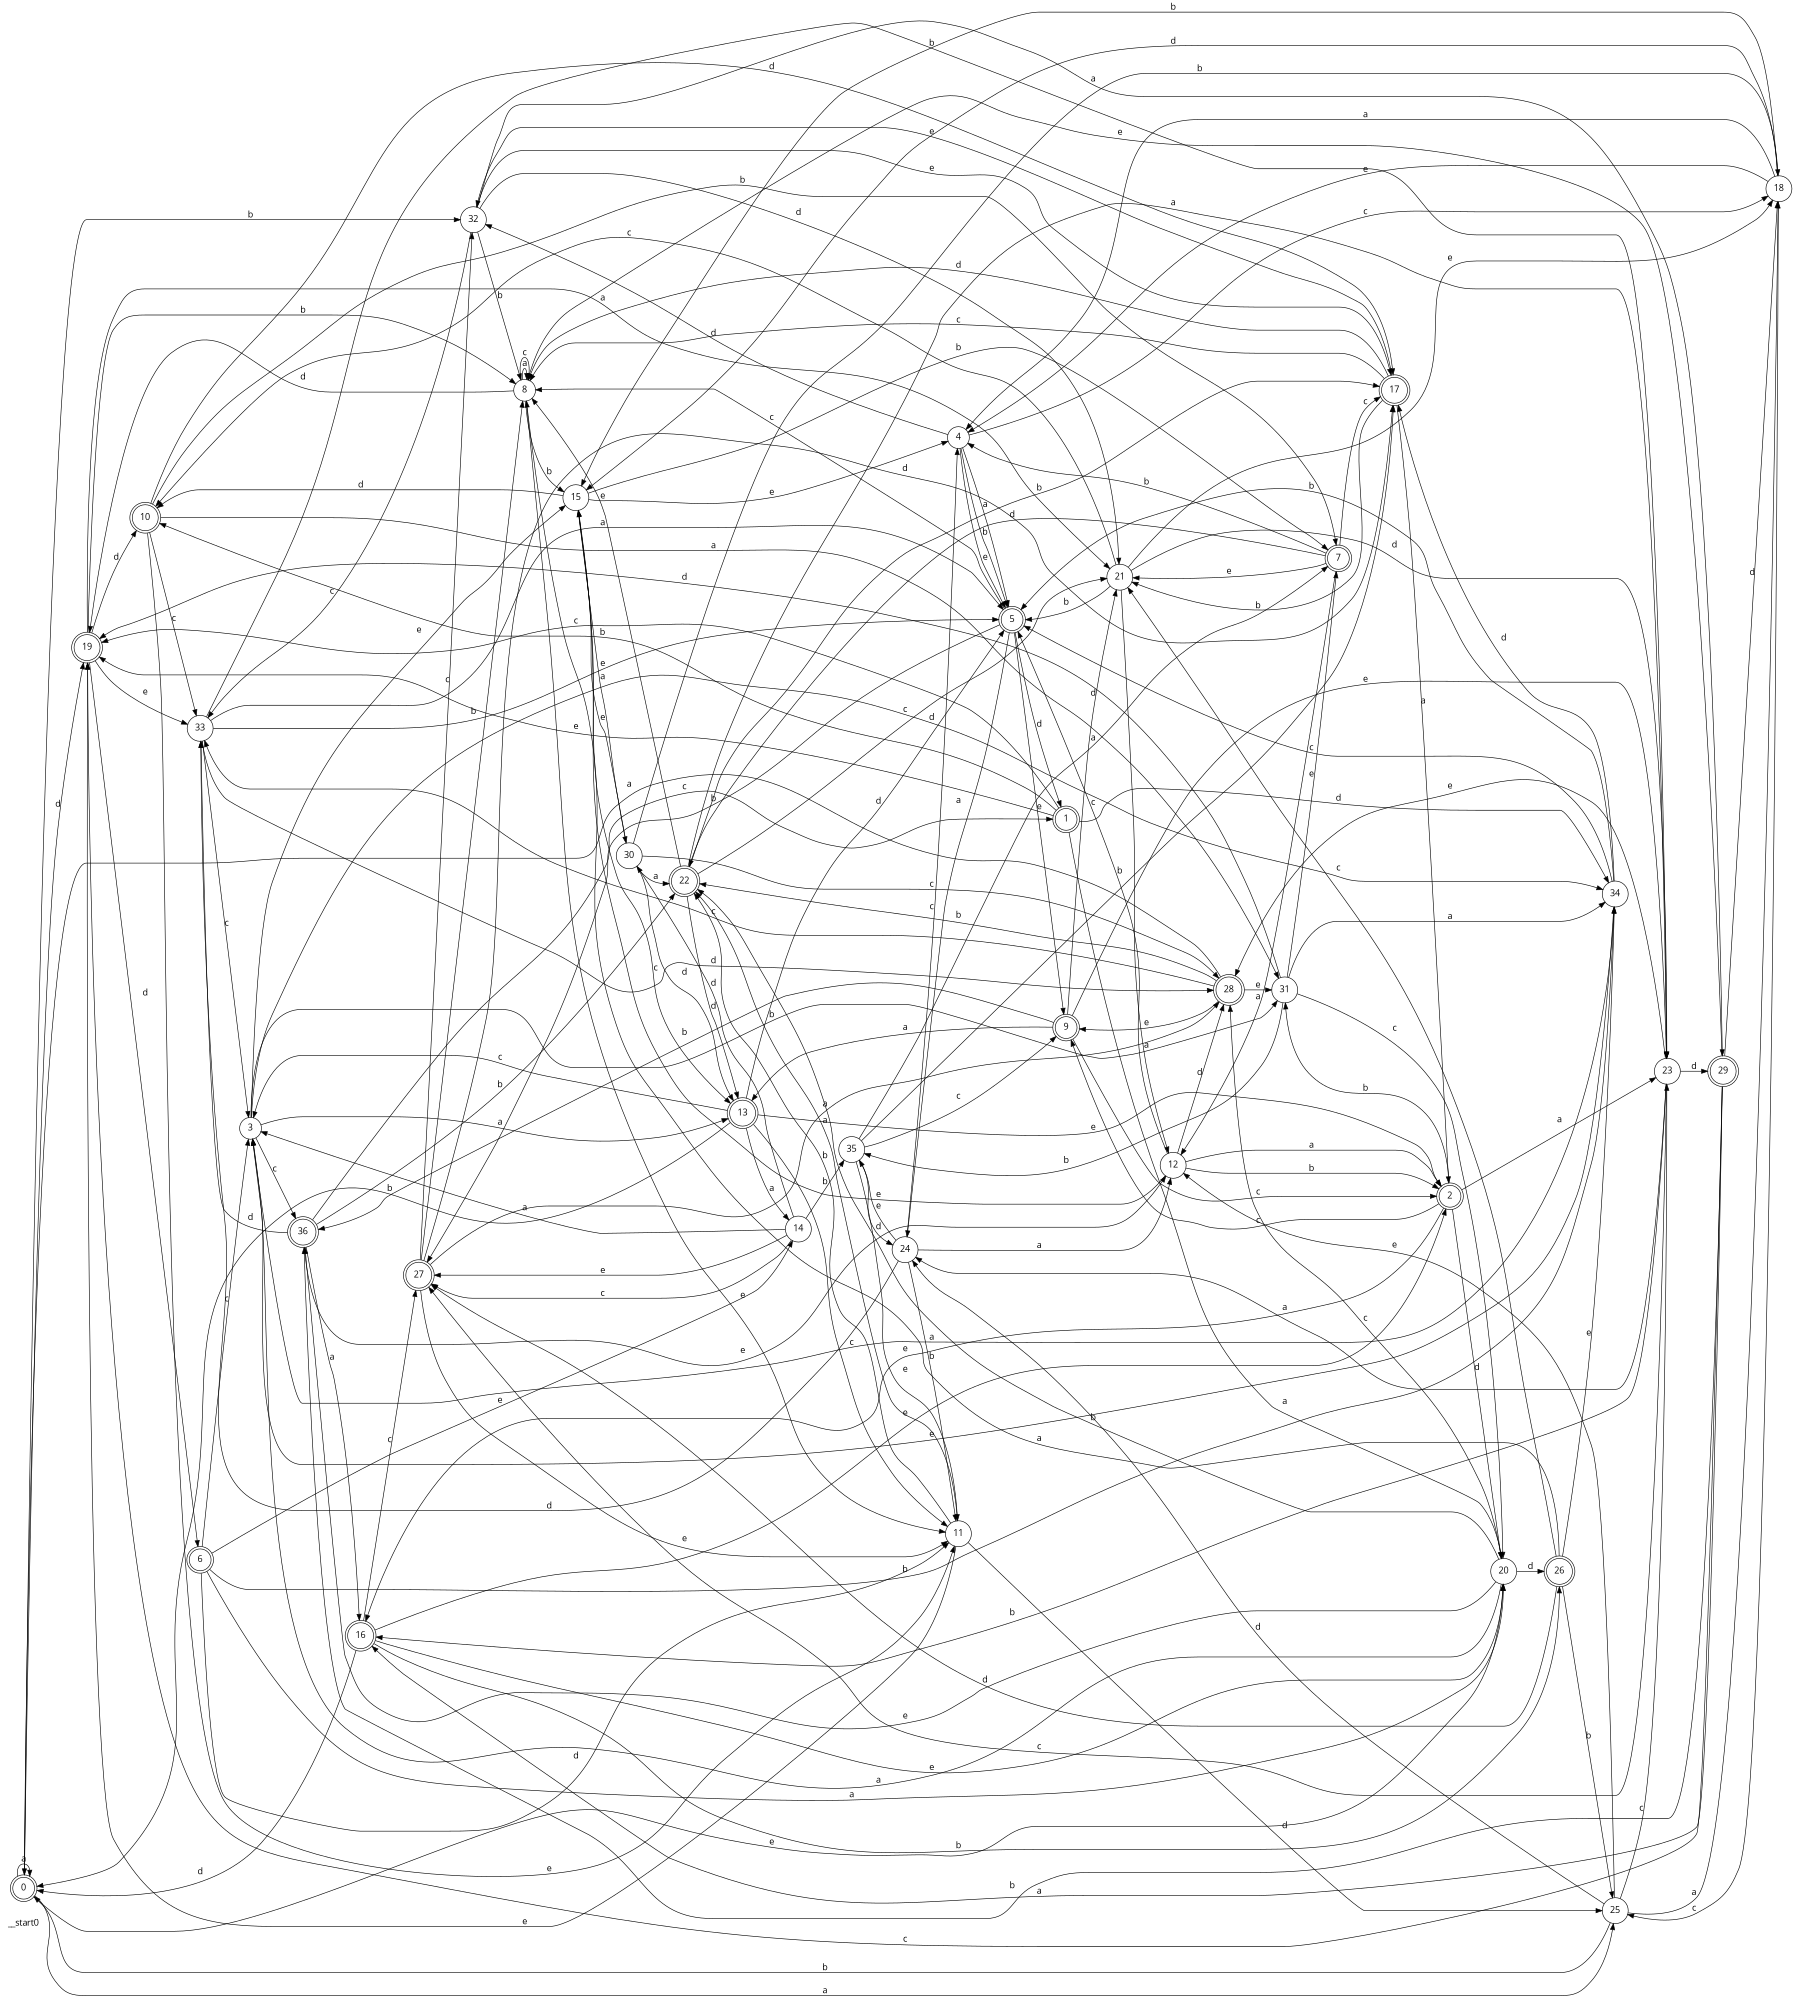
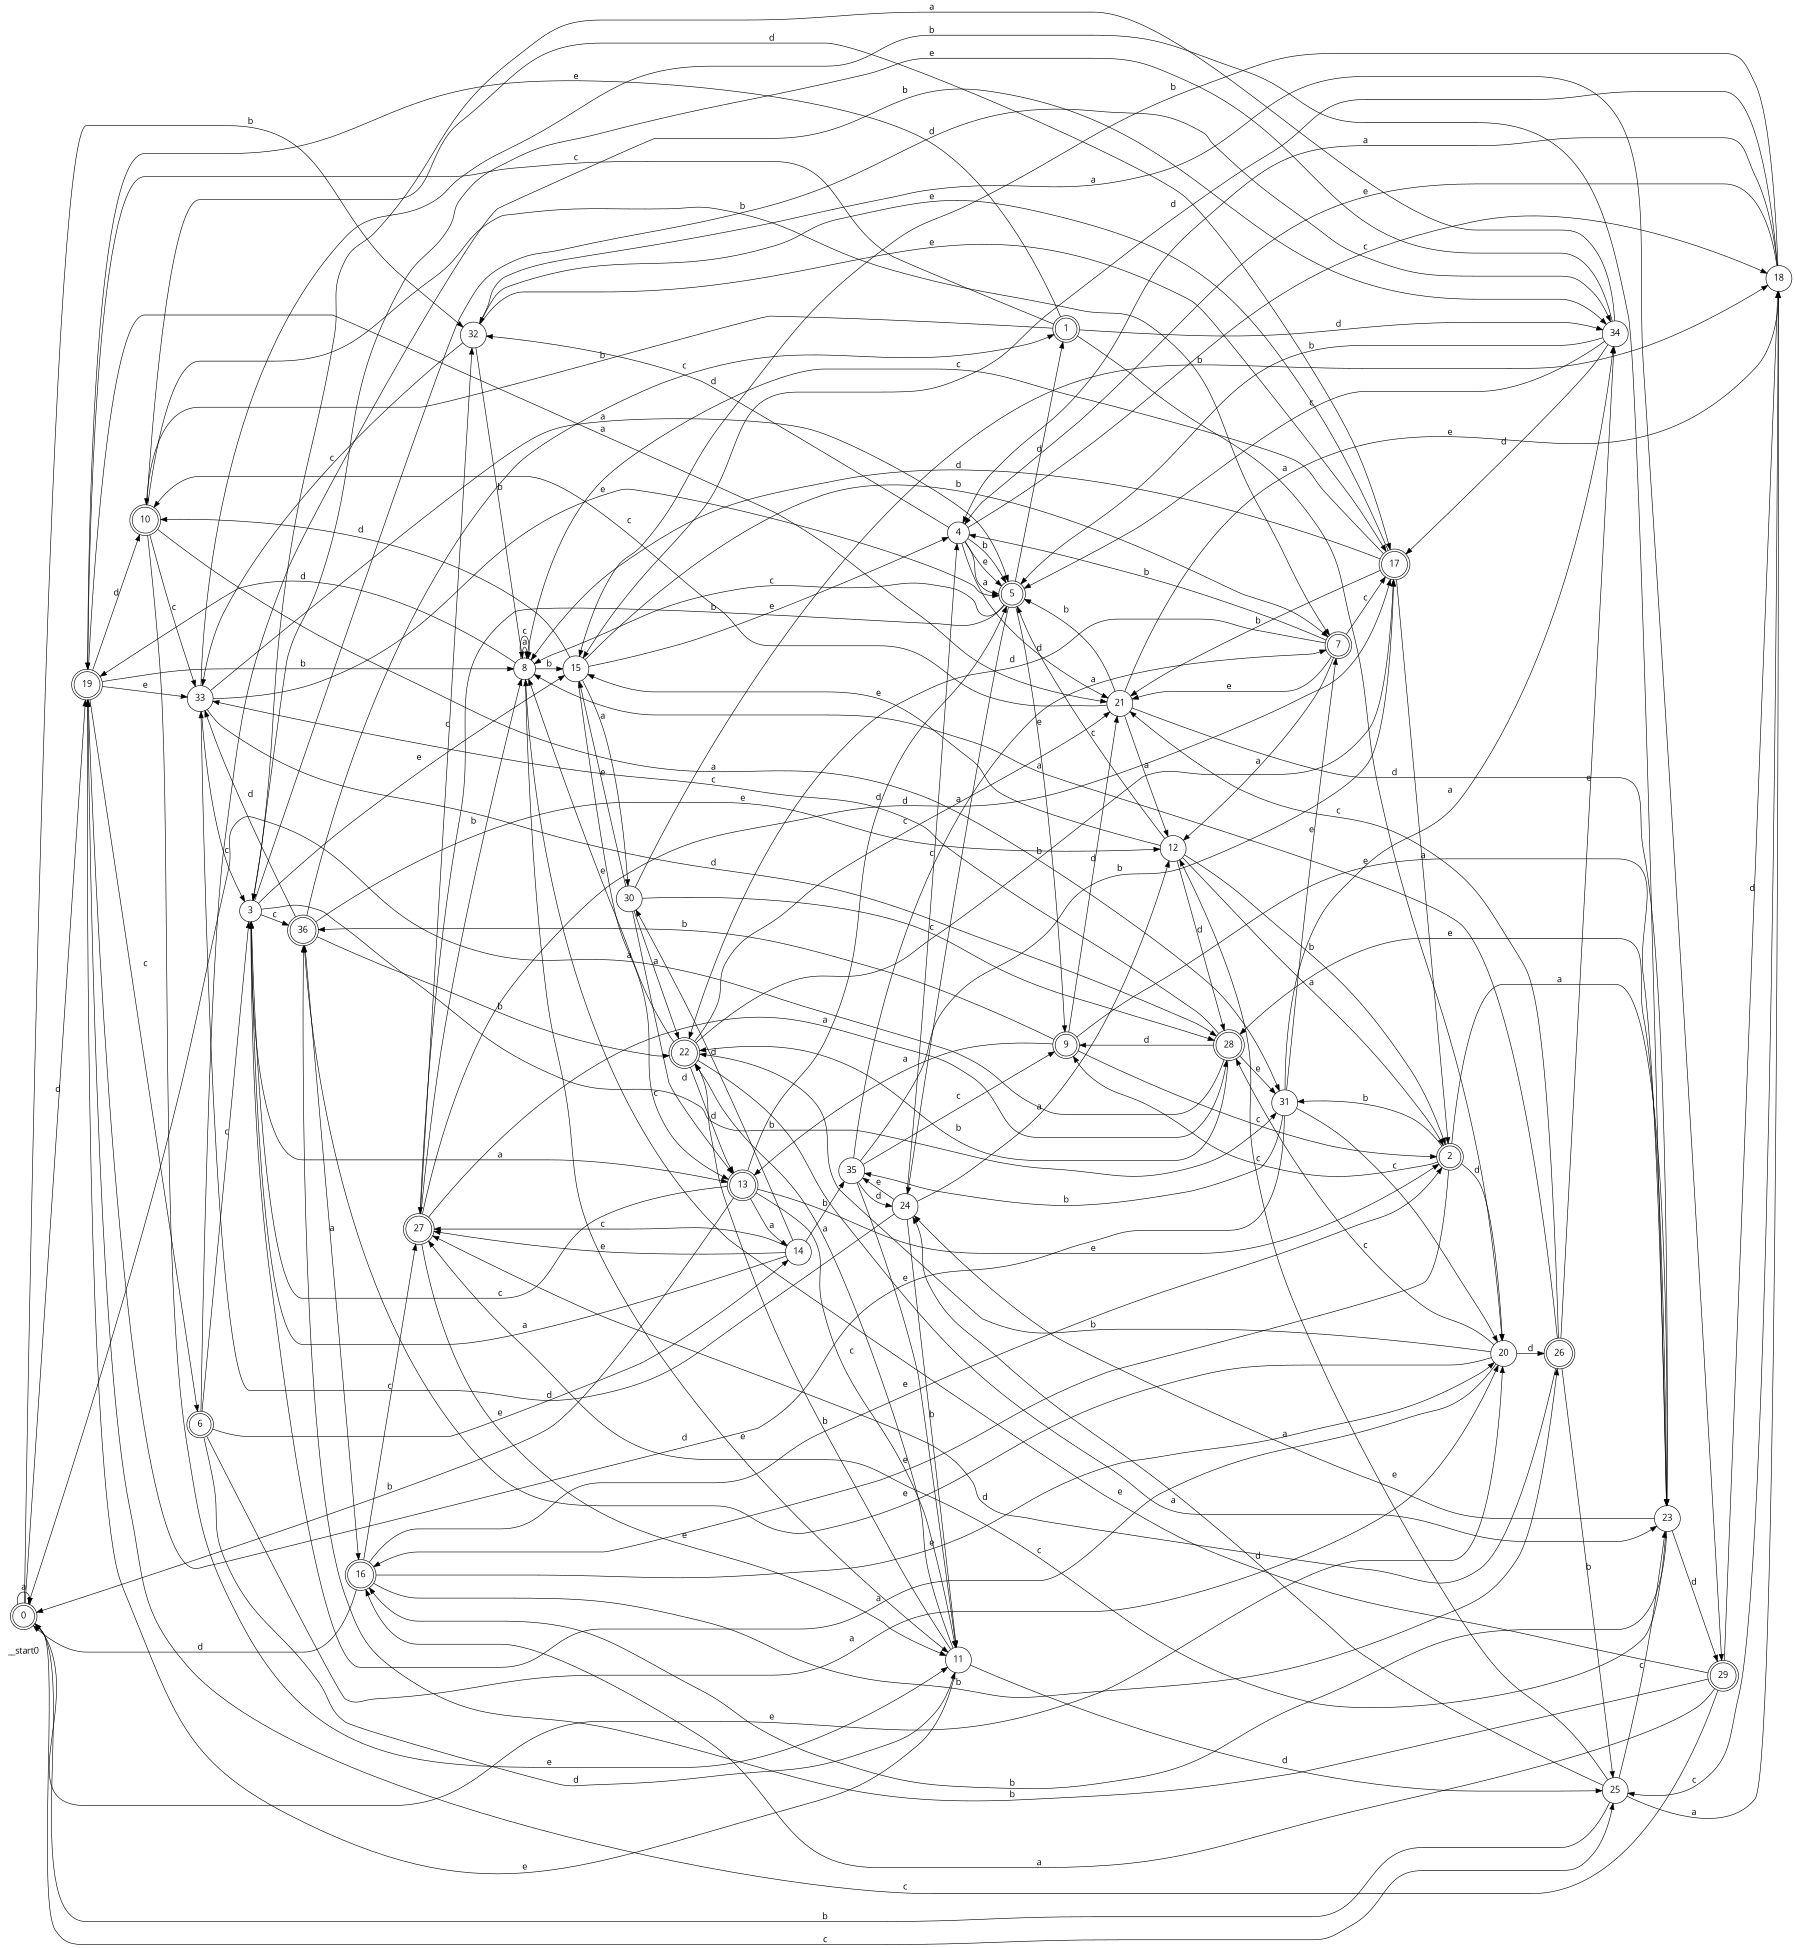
(875, 253) -> (1015, 634)
(145, 993) -> (145, 964)
(1146, 1023) -> (1146, 1041)
(825, 1991) -> (825, 1940)
